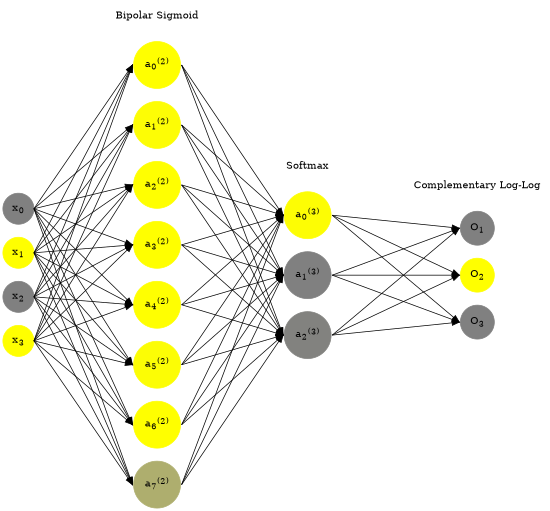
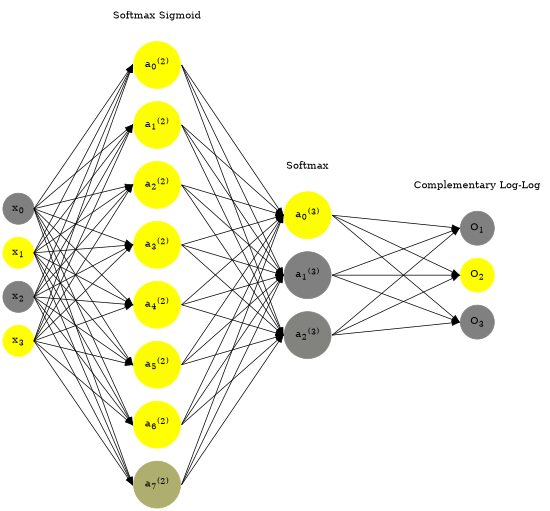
(157, 16) -> (157, 16)
